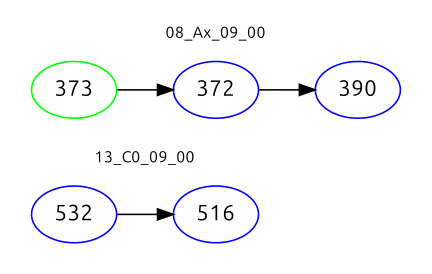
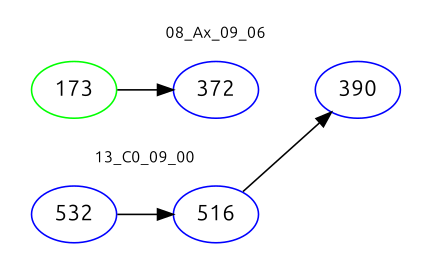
(216, 34) -> (216, 34)
(74, 90) -> (74, 90)
(279, 90) -> (281, 157)
